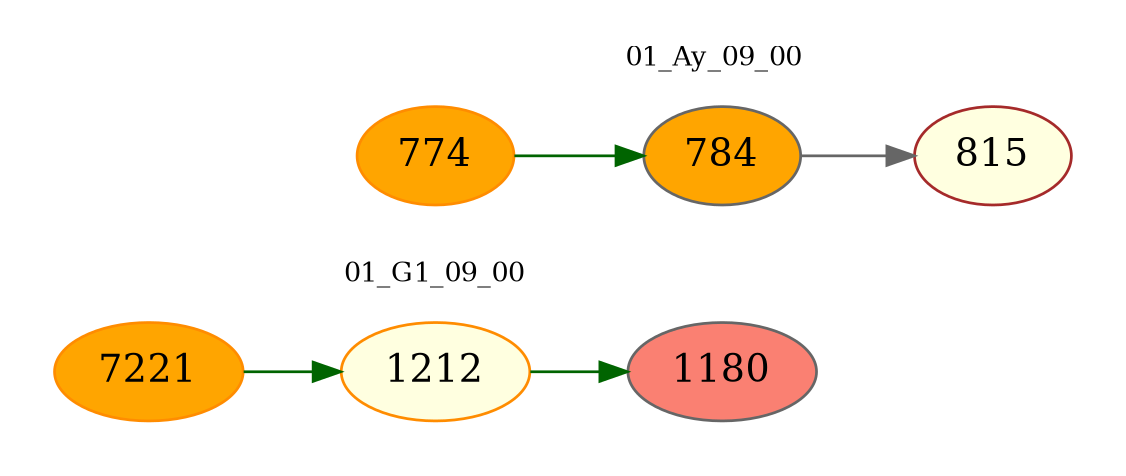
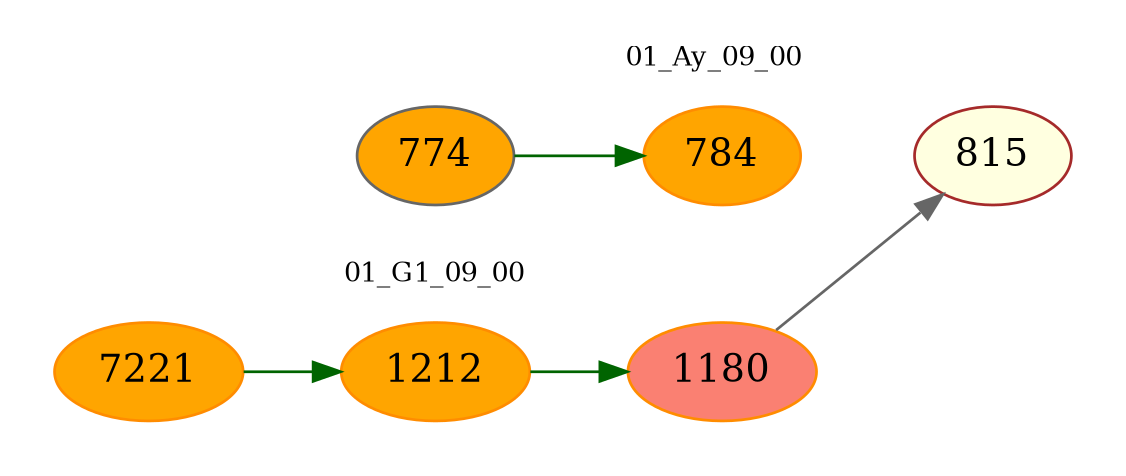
(436, 156) -> (436, 156)
(722, 156) -> (722, 156)
(844, 156) -> (856, 265)
(436, 372) -> (436, 372)
(722, 372) -> (722, 372)
